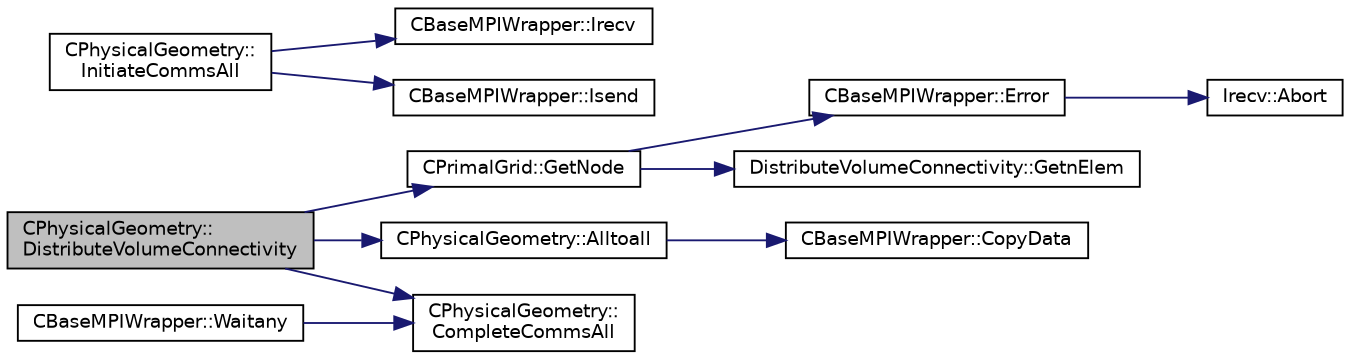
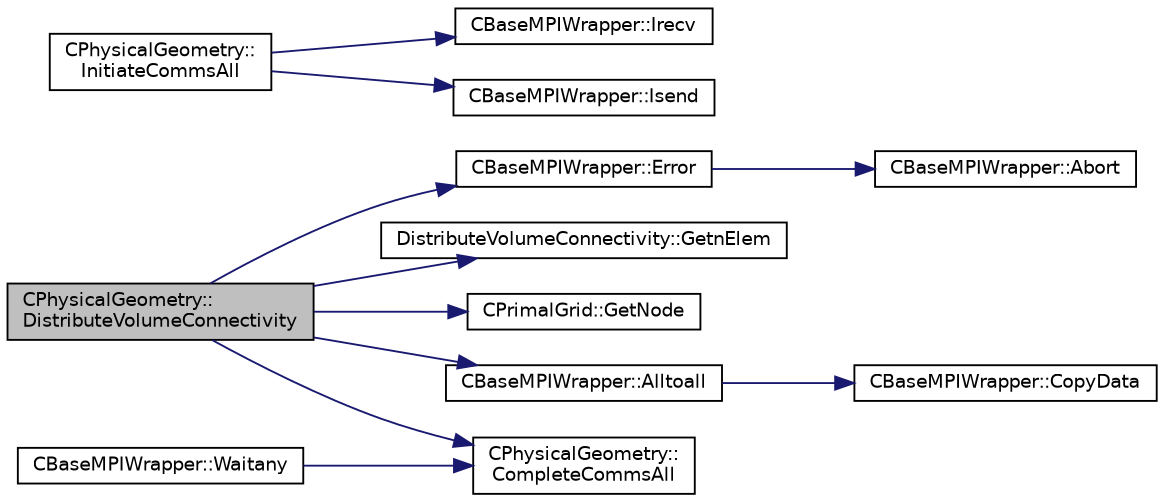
(1275, 98) -> (1006, 169)
(721, 135) -> (320, 228)
(677, 169) -> (386, 274)
(524, 240) -> (584, 383)
